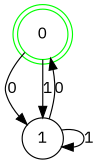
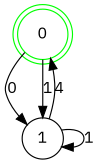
(59, 89) -> (59, 89)
